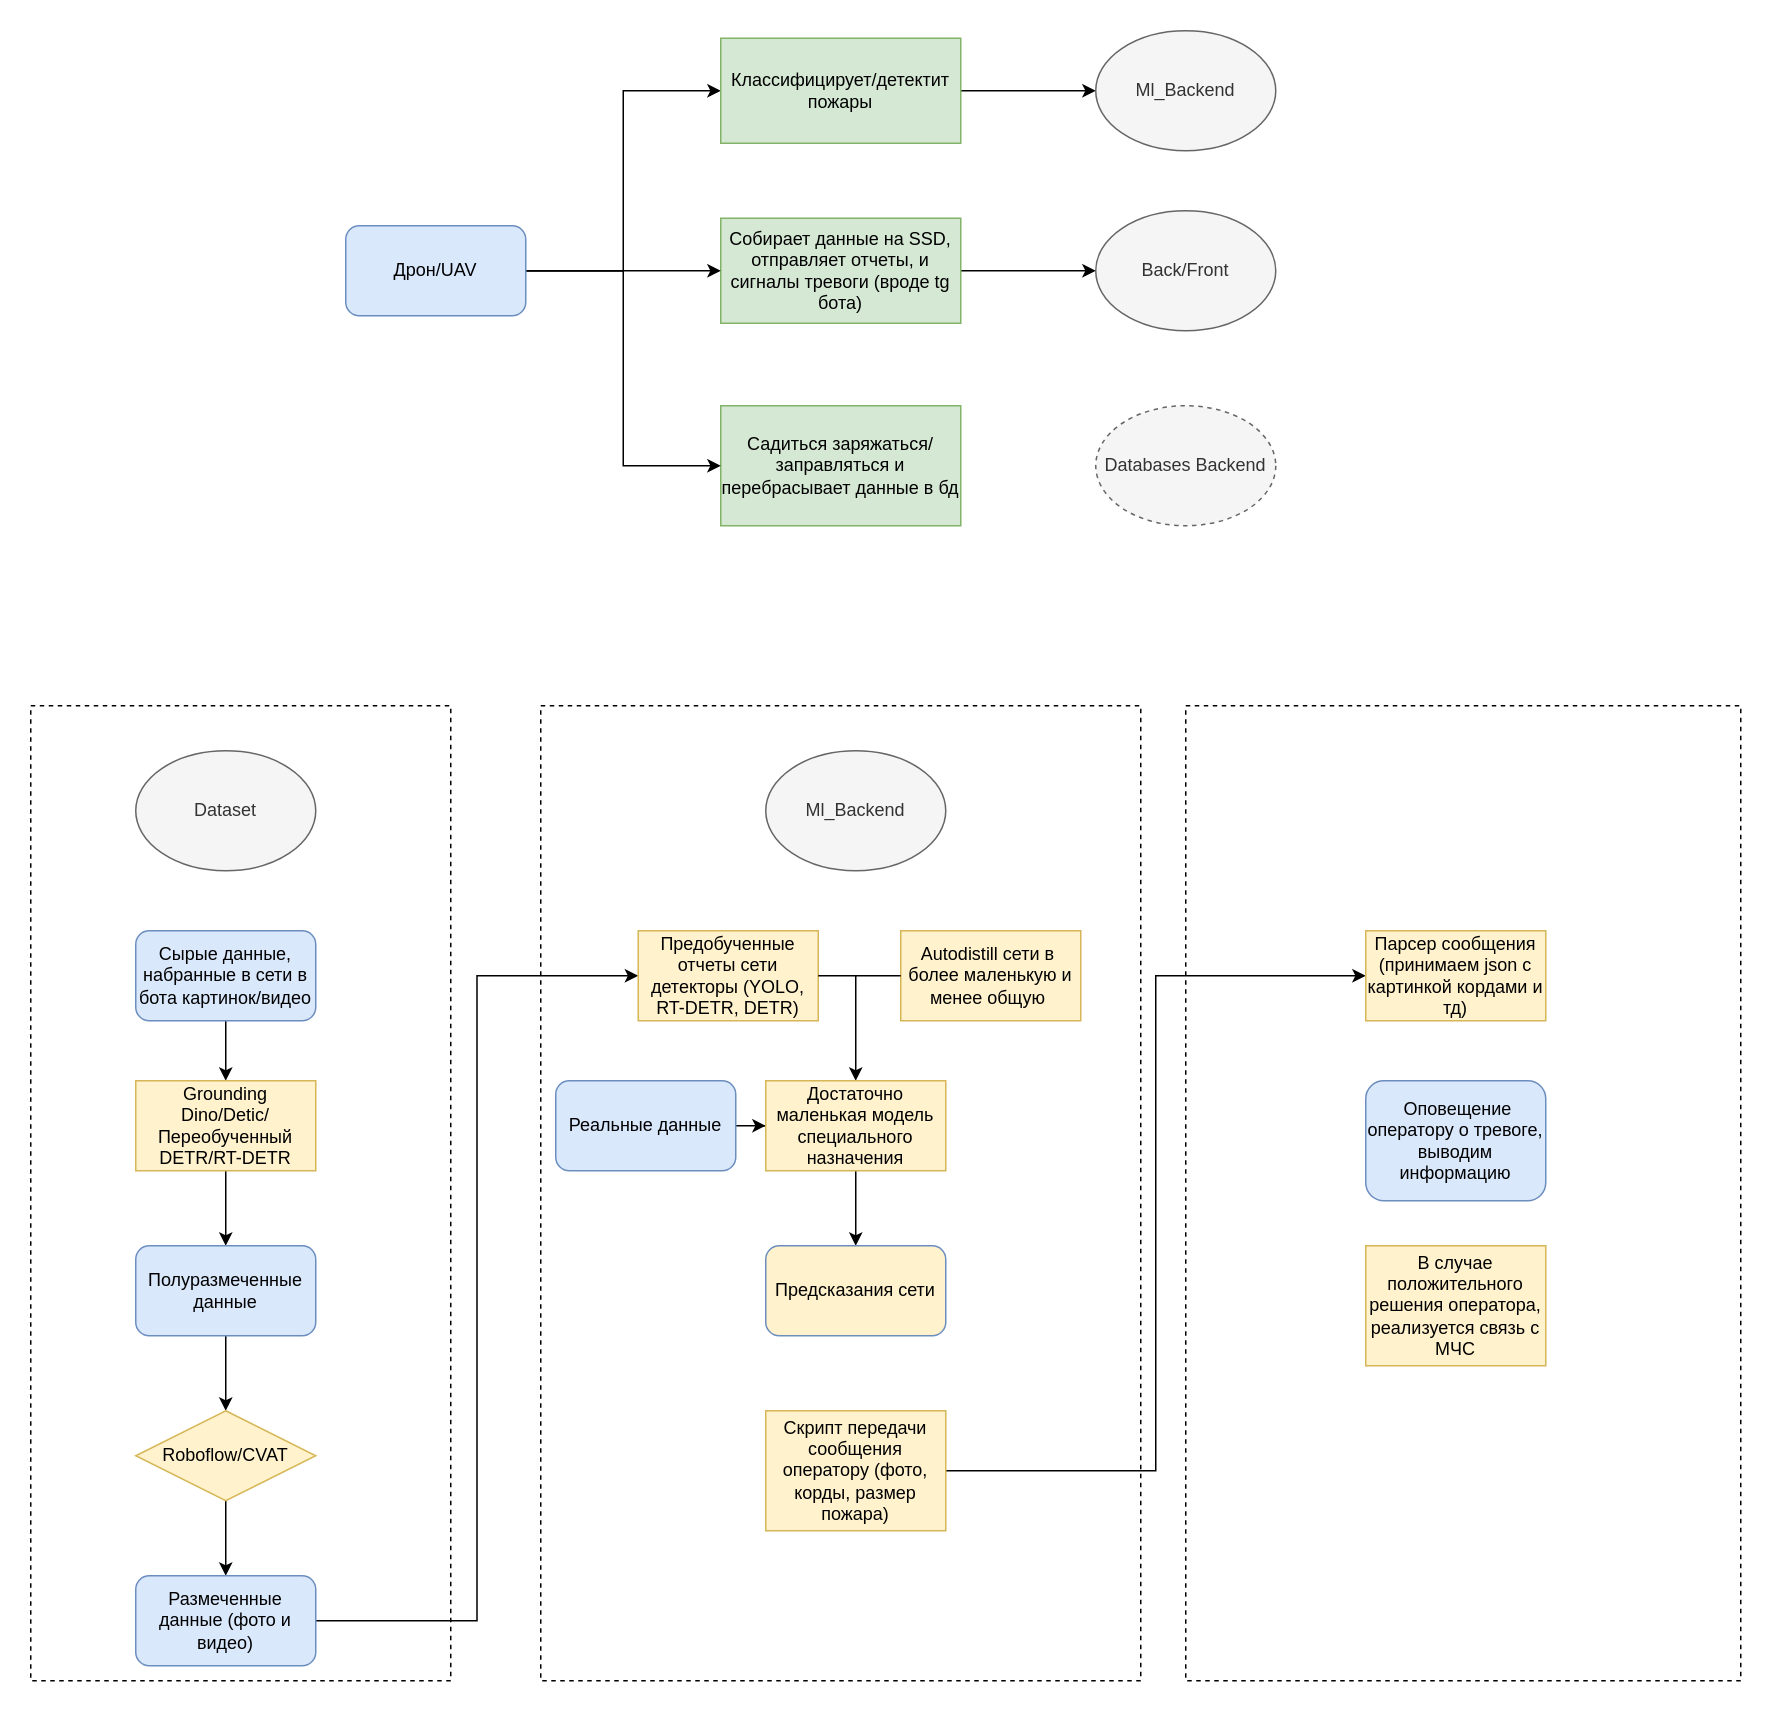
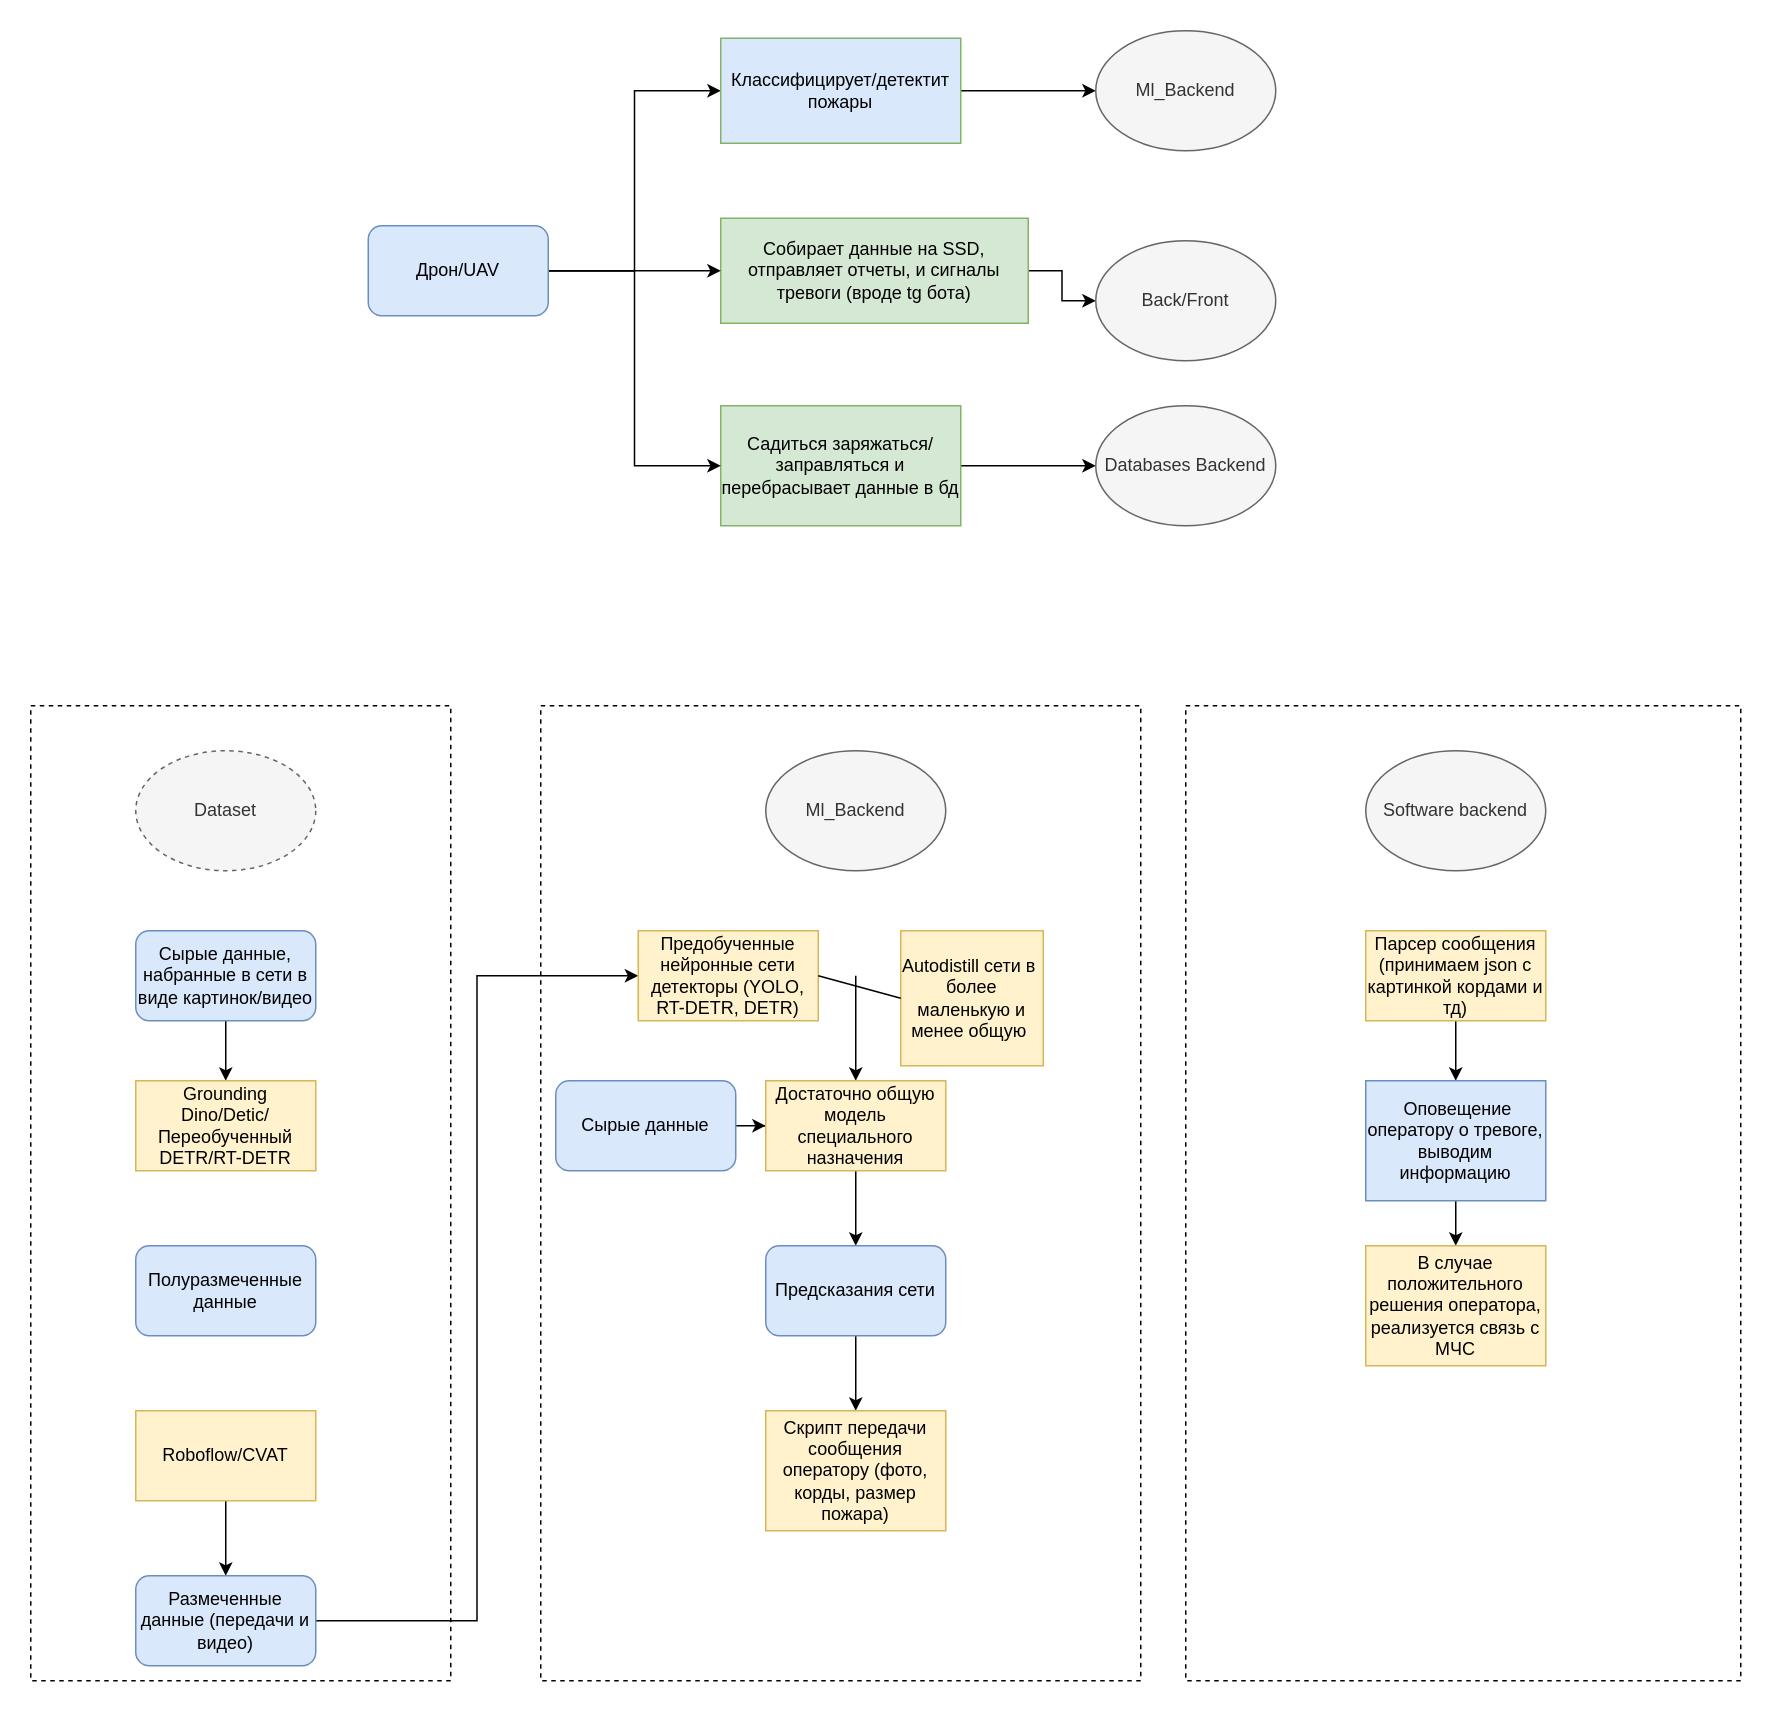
(841, 91) -> (841, 91)
(436, 271) -> (458, 271)
(841, 271) -> (875, 271)
(1186, 271) -> (1186, 301)
none -> (1023, 466)
(1186, 466) -> (1186, 466)
(226, 811) -> (226, 811)
none -> (1456, 811)
(226, 976) -> (226, 976)
(728, 976) -> (728, 976)
(991, 976) -> (972, 998)
none -> (1456, 1046)
(646, 1126) -> (646, 1126)
(856, 1126) -> (856, 1126)
(1456, 1141) -> (1456, 1141)
(226, 1203) -> none
(1156, 1229) -> none
none -> (1456, 1229)
(856, 1291) -> (856, 1291)
(226, 1368) -> none
none -> (856, 1368)
(226, 1456) -> (226, 1456)
(226, 1621) -> (226, 1621)
